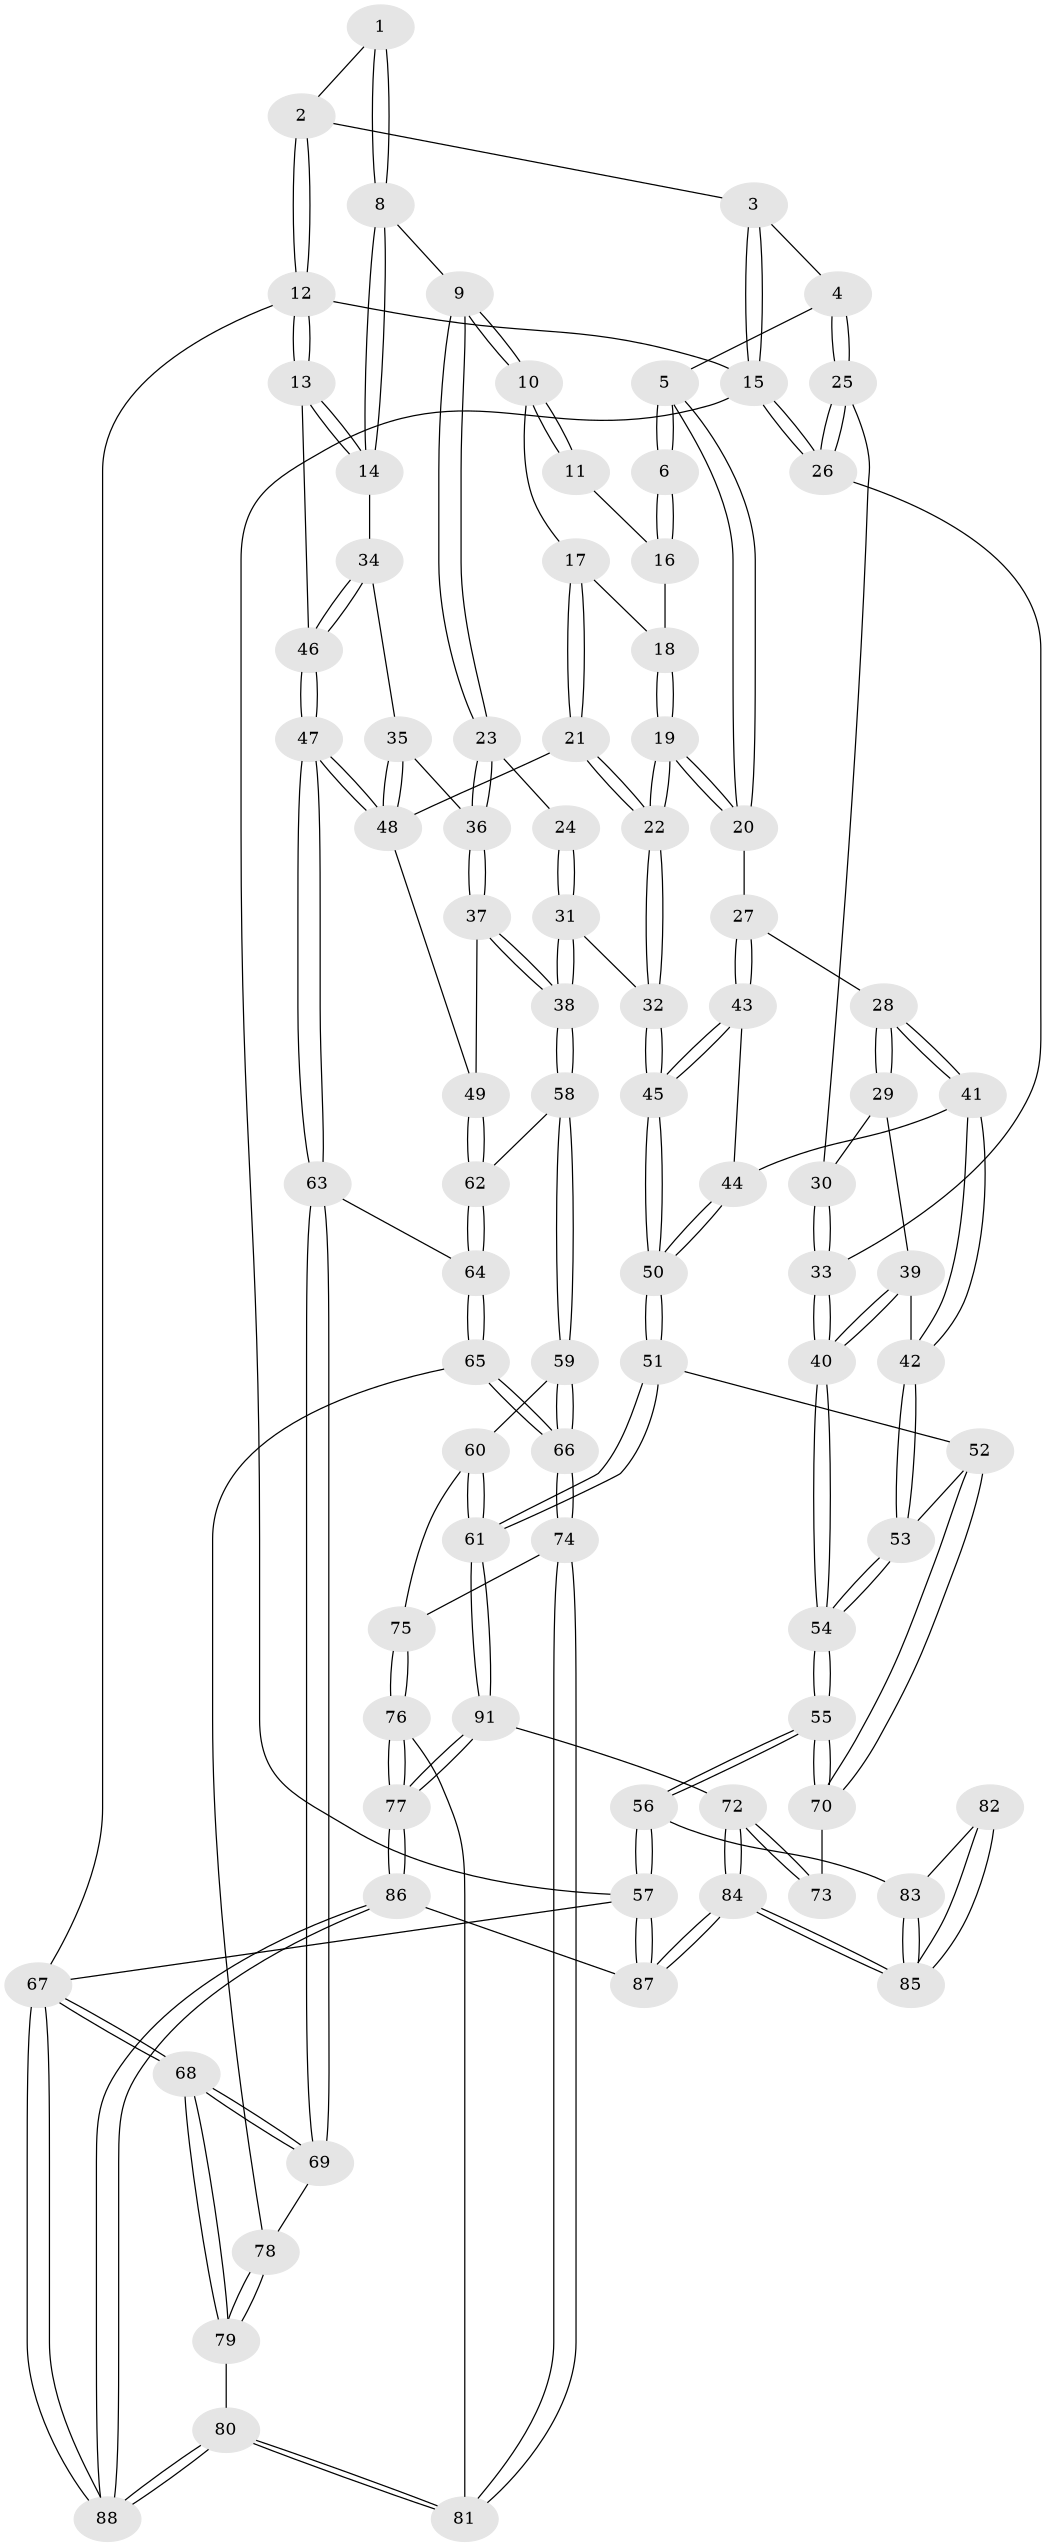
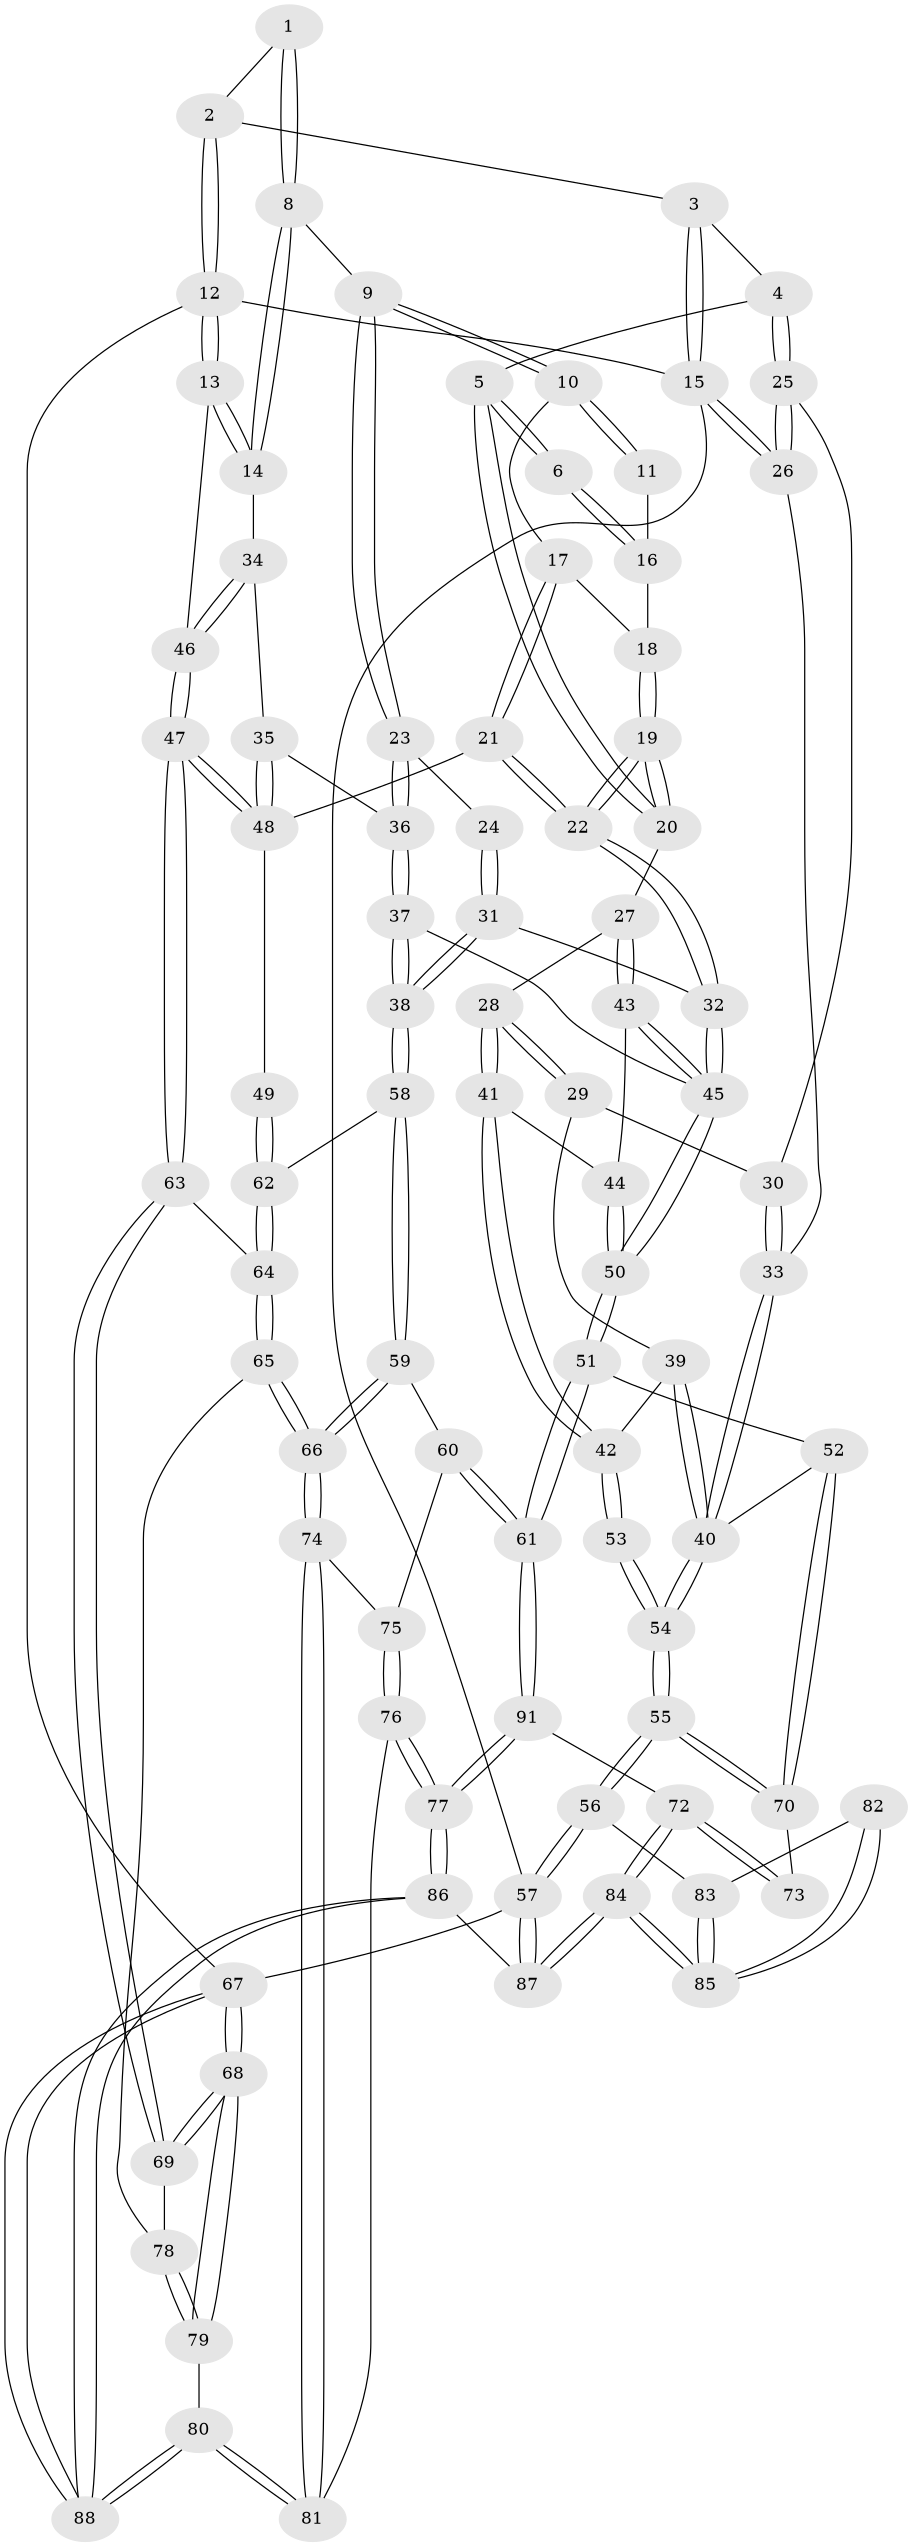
(477, 1006) -> (557, 1006)
(941, 1496) -> (770, 1496)
